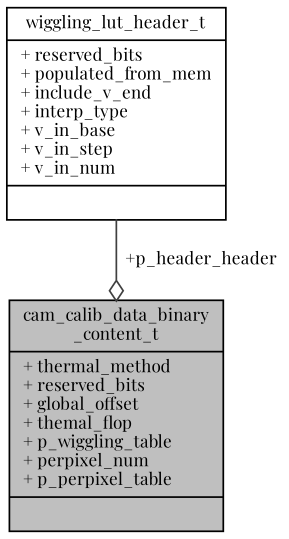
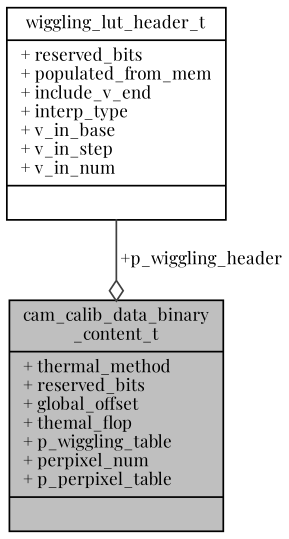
(199, 260) -> (199, 260)
